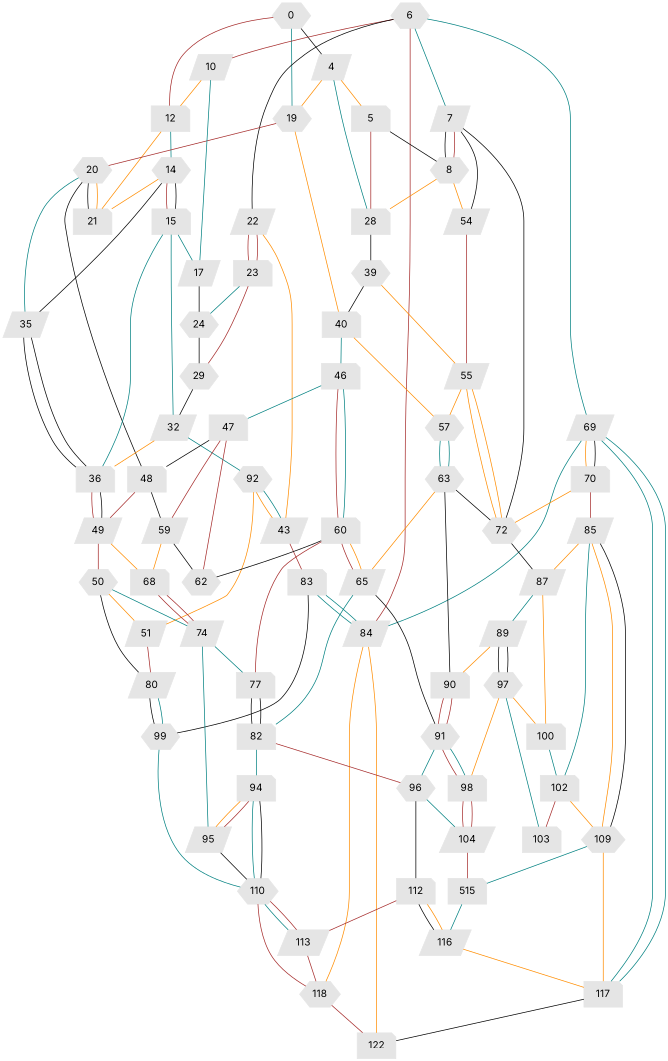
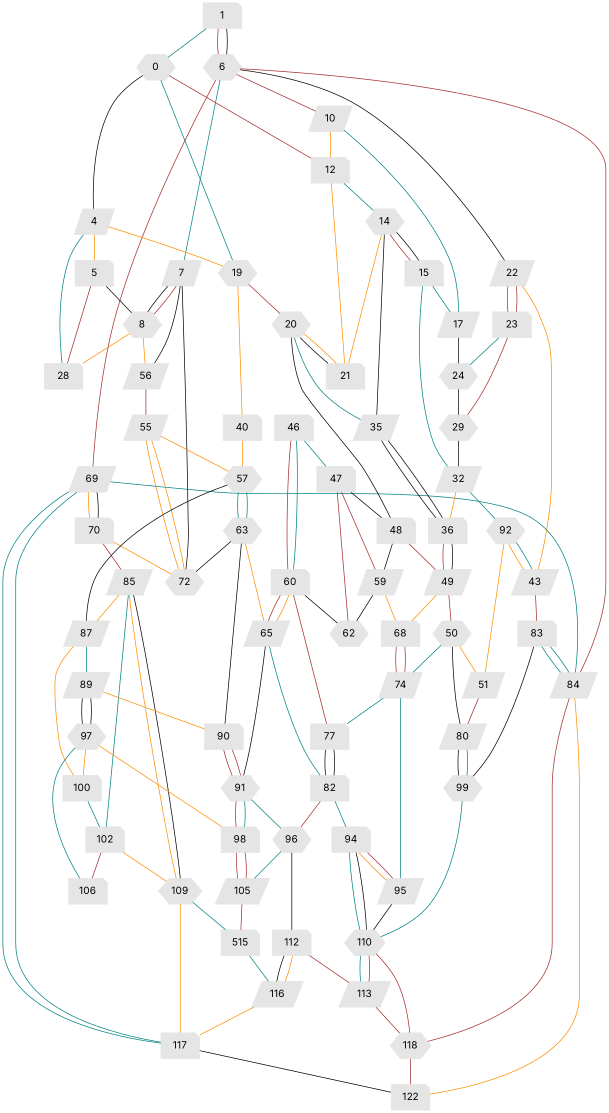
none -> (222, 16)
(570, 173) -> (131, 266)
(467, 222) -> (146, 376)
(371, 273) -> none
(130, 350) -> none
(341, 351) -> none
(522, 556) -> (136, 534)
(349, 815) -> (552, 905)
(467, 840) -> (242, 891)
(542, 840) -> (88, 891)
